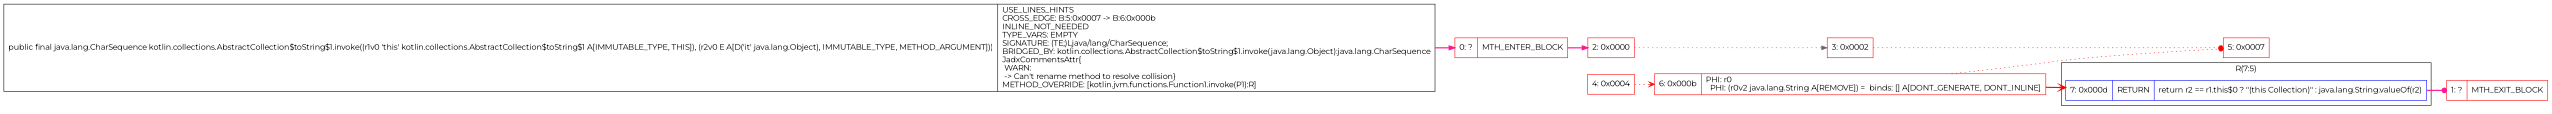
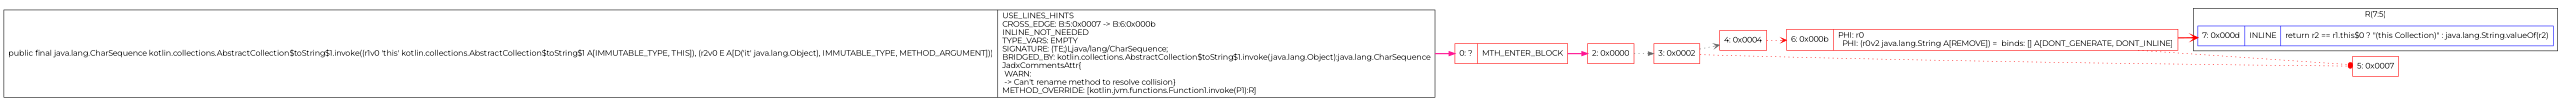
none -> (1707, 48)
(2133, 90) -> (2263, 36)
(2497, 90) -> none
